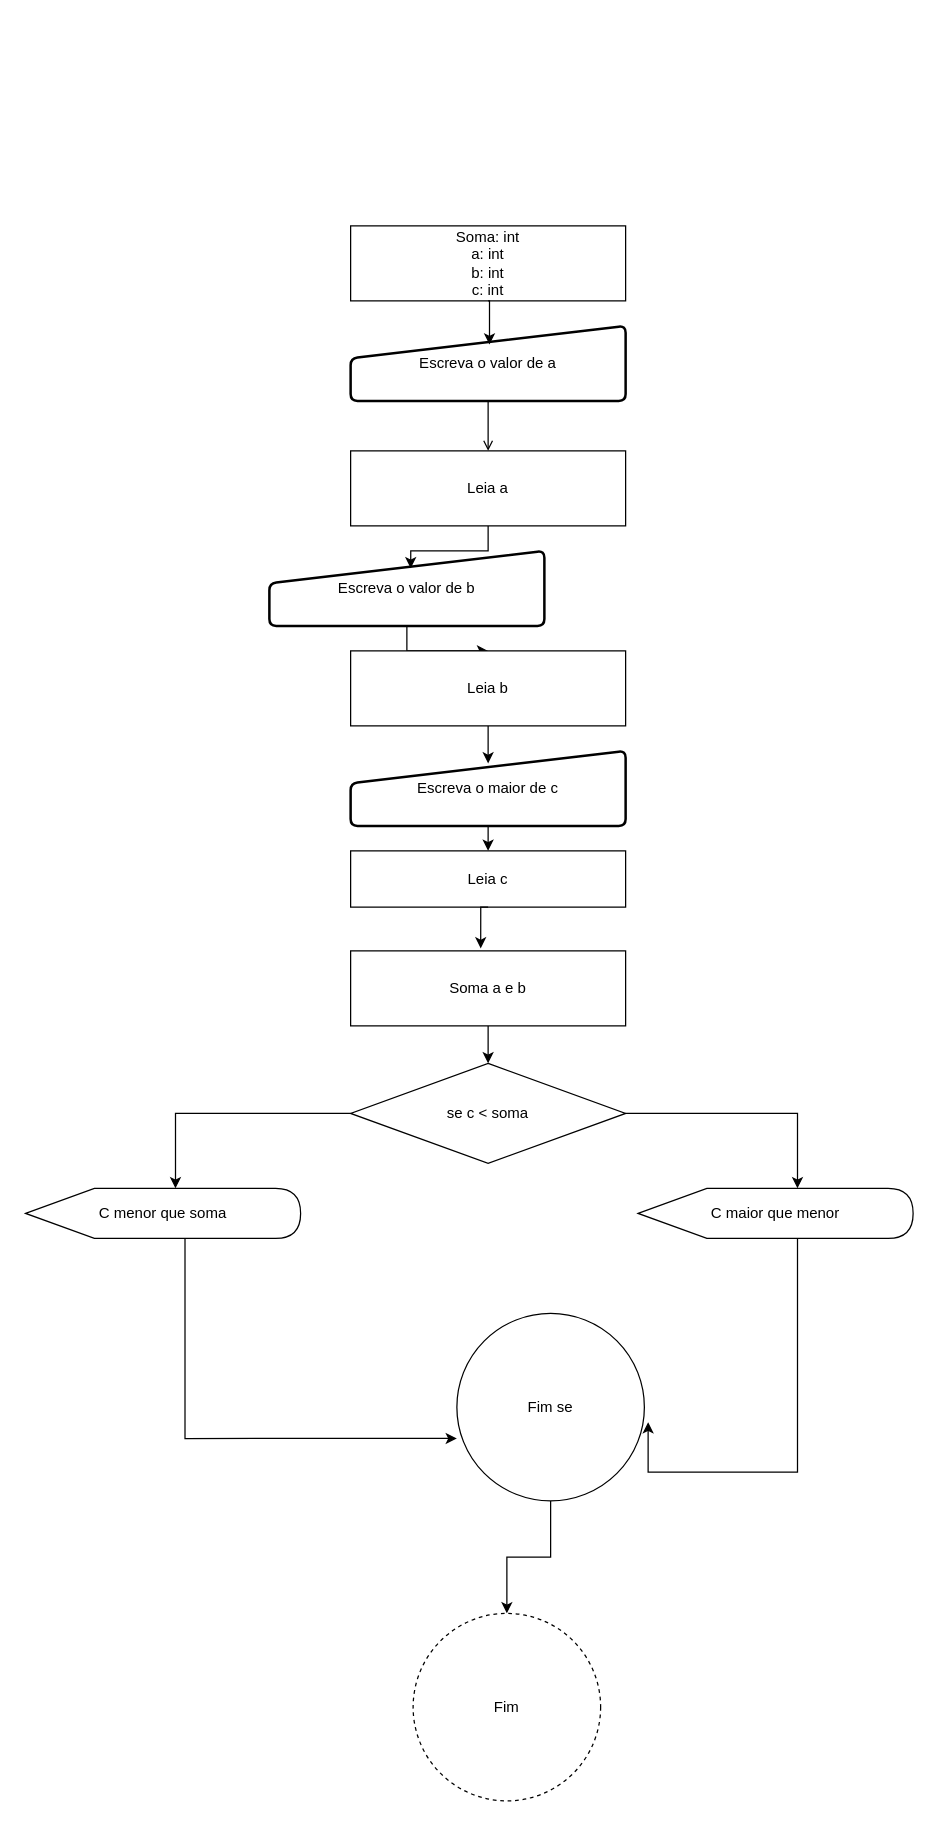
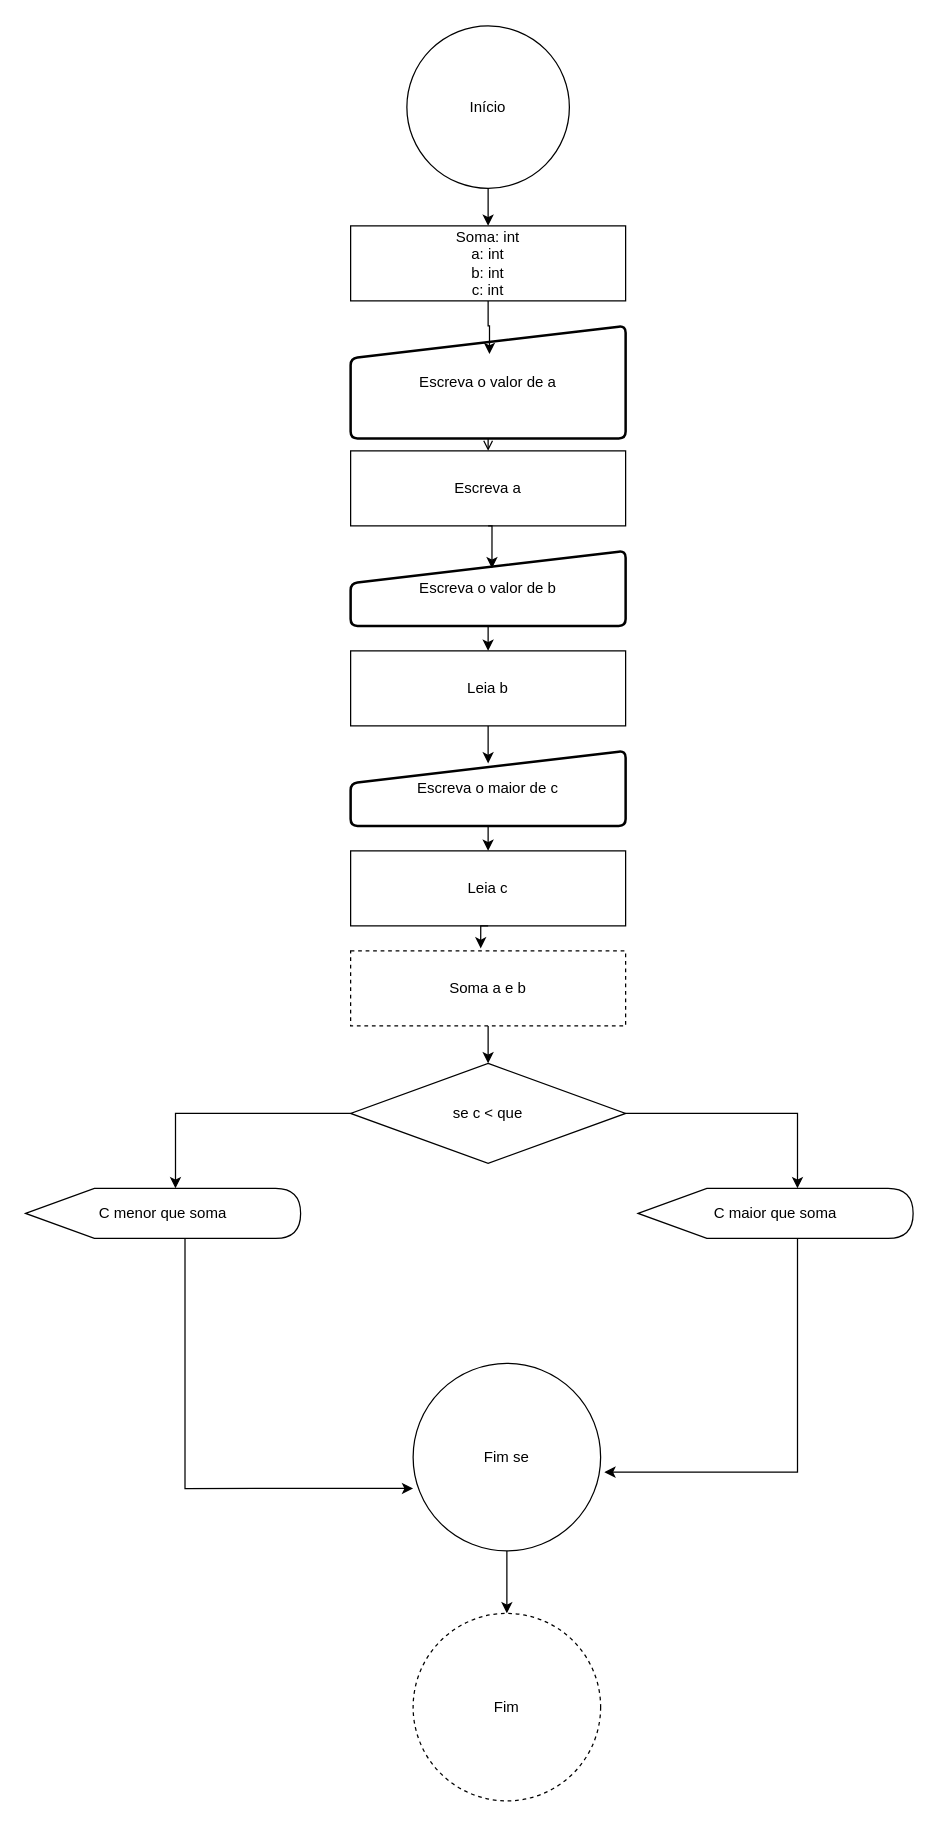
none -> (488, 107)
none -> (488, 202)
(488, 363) -> (488, 382)
(488, 488) -> (488, 488)
(407, 588) -> (488, 588)
(488, 879) -> (488, 888)
(488, 988) -> (488, 988)
(488, 1113) -> (488, 1113)
(776, 1213) -> (776, 1213)
(551, 1407) -> (507, 1457)
